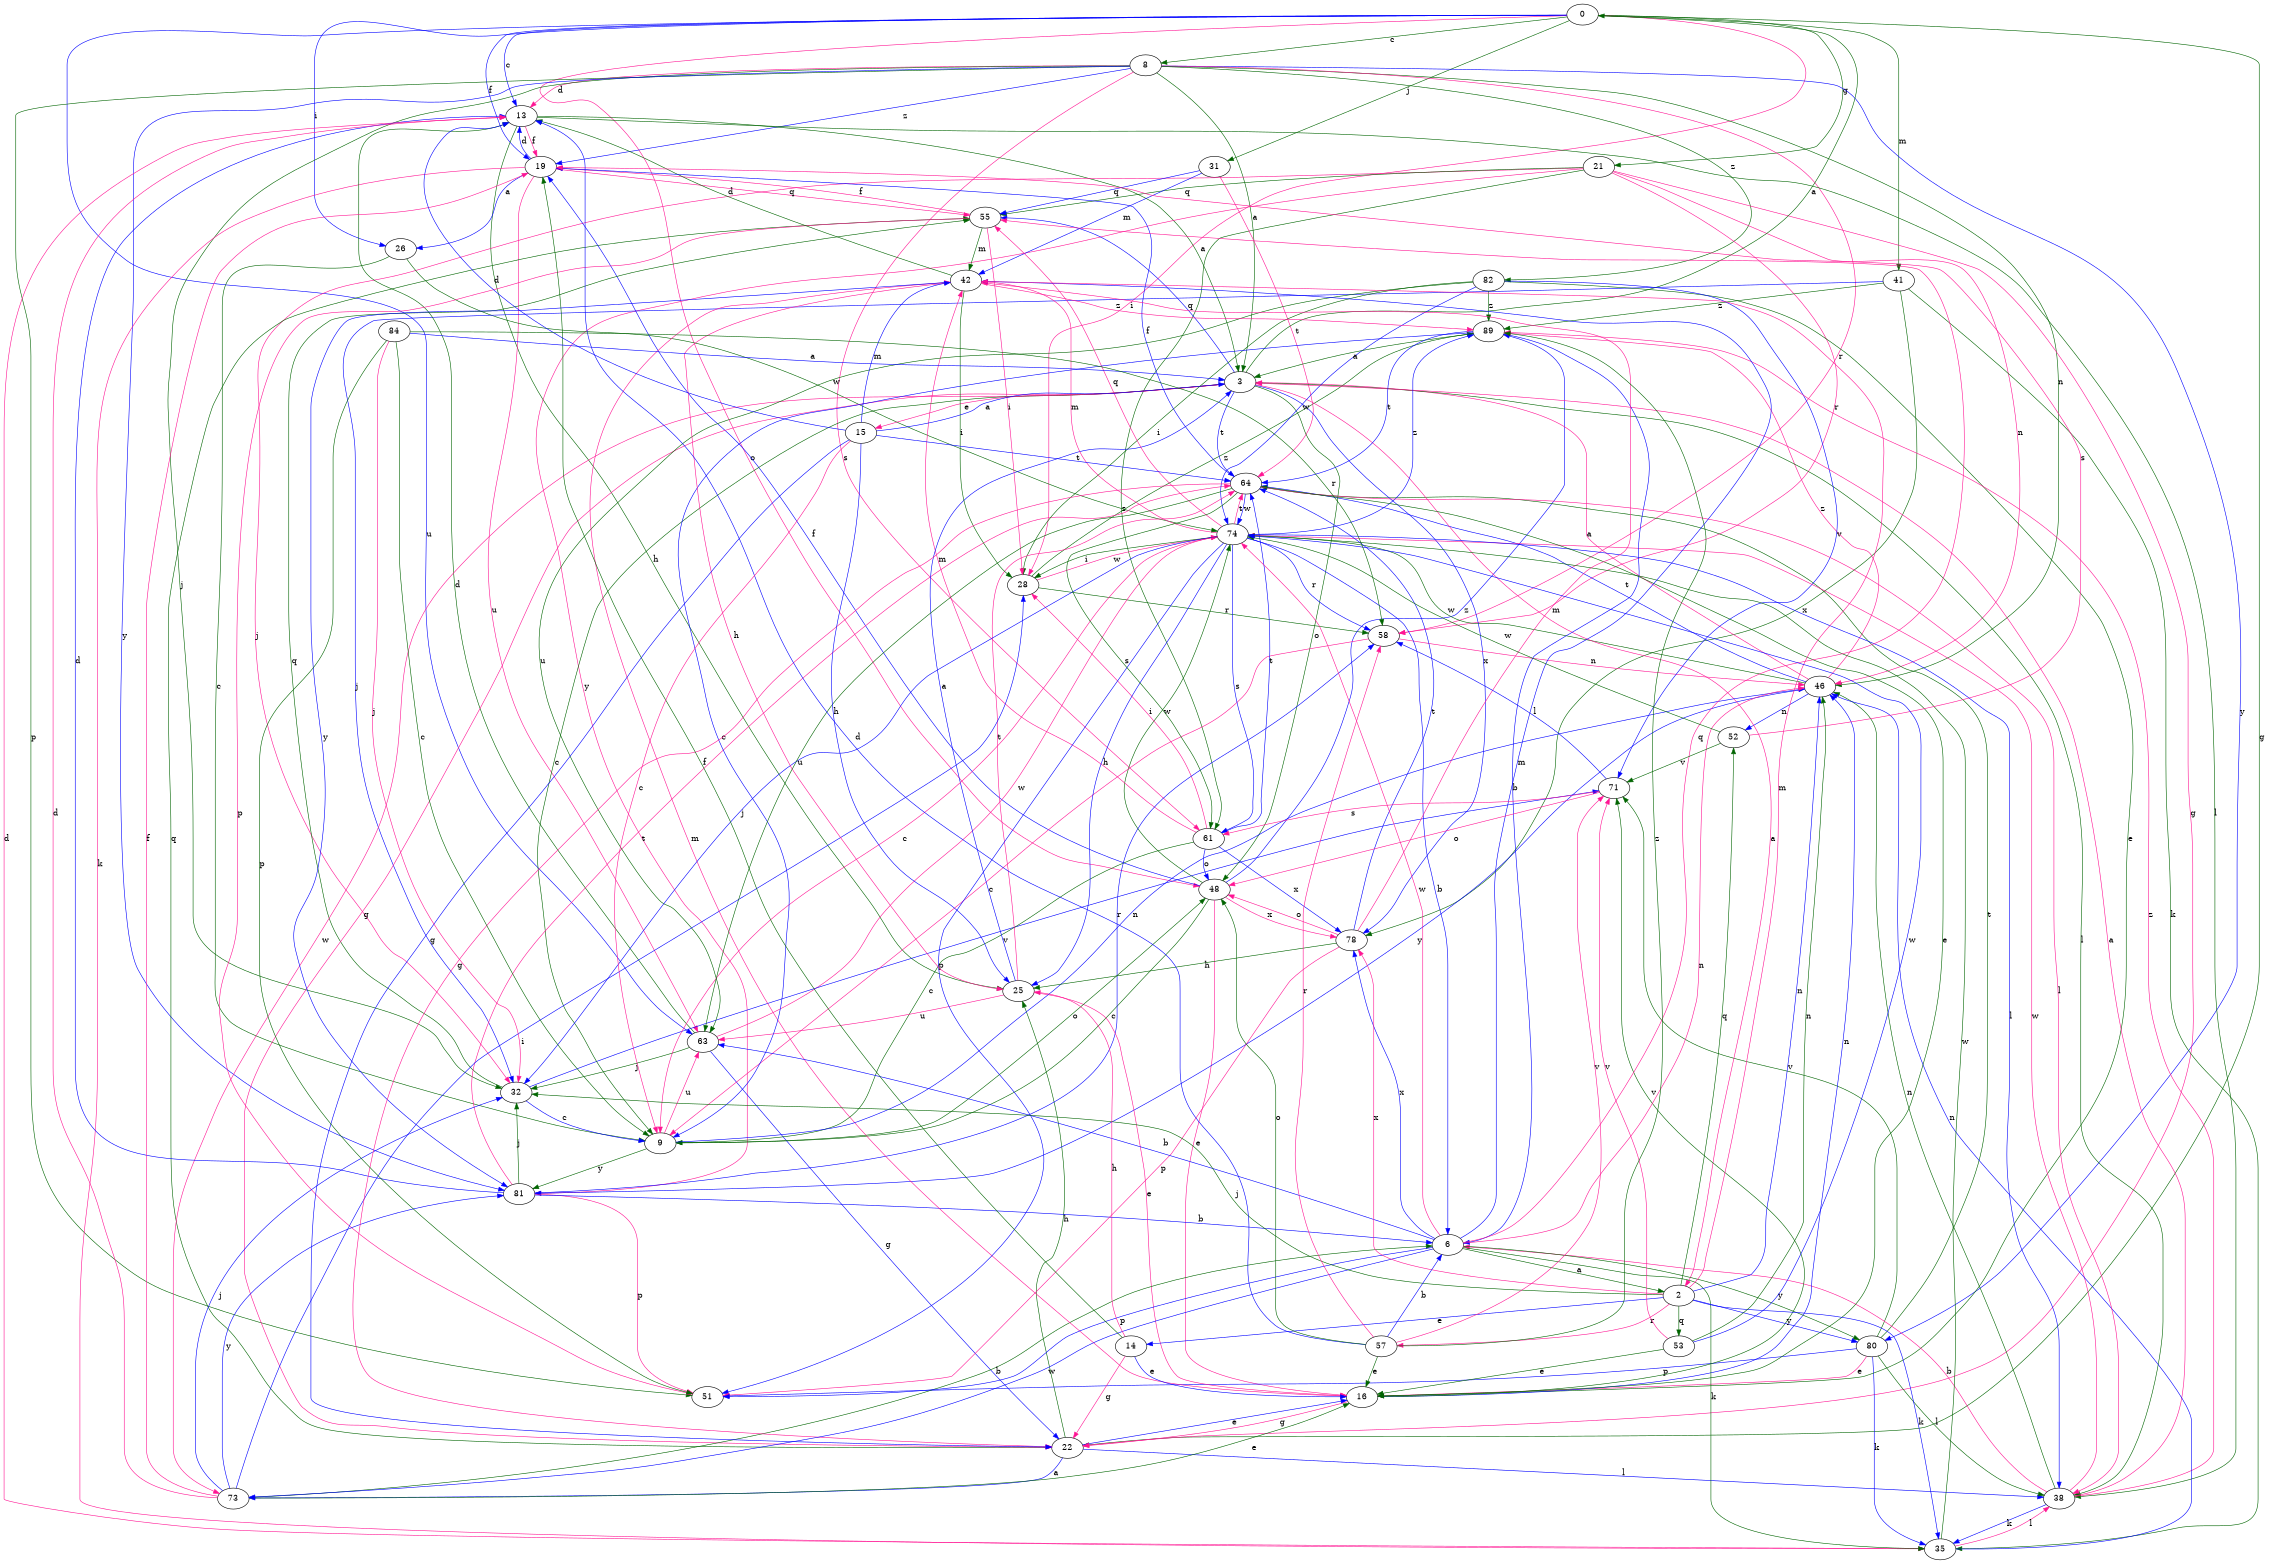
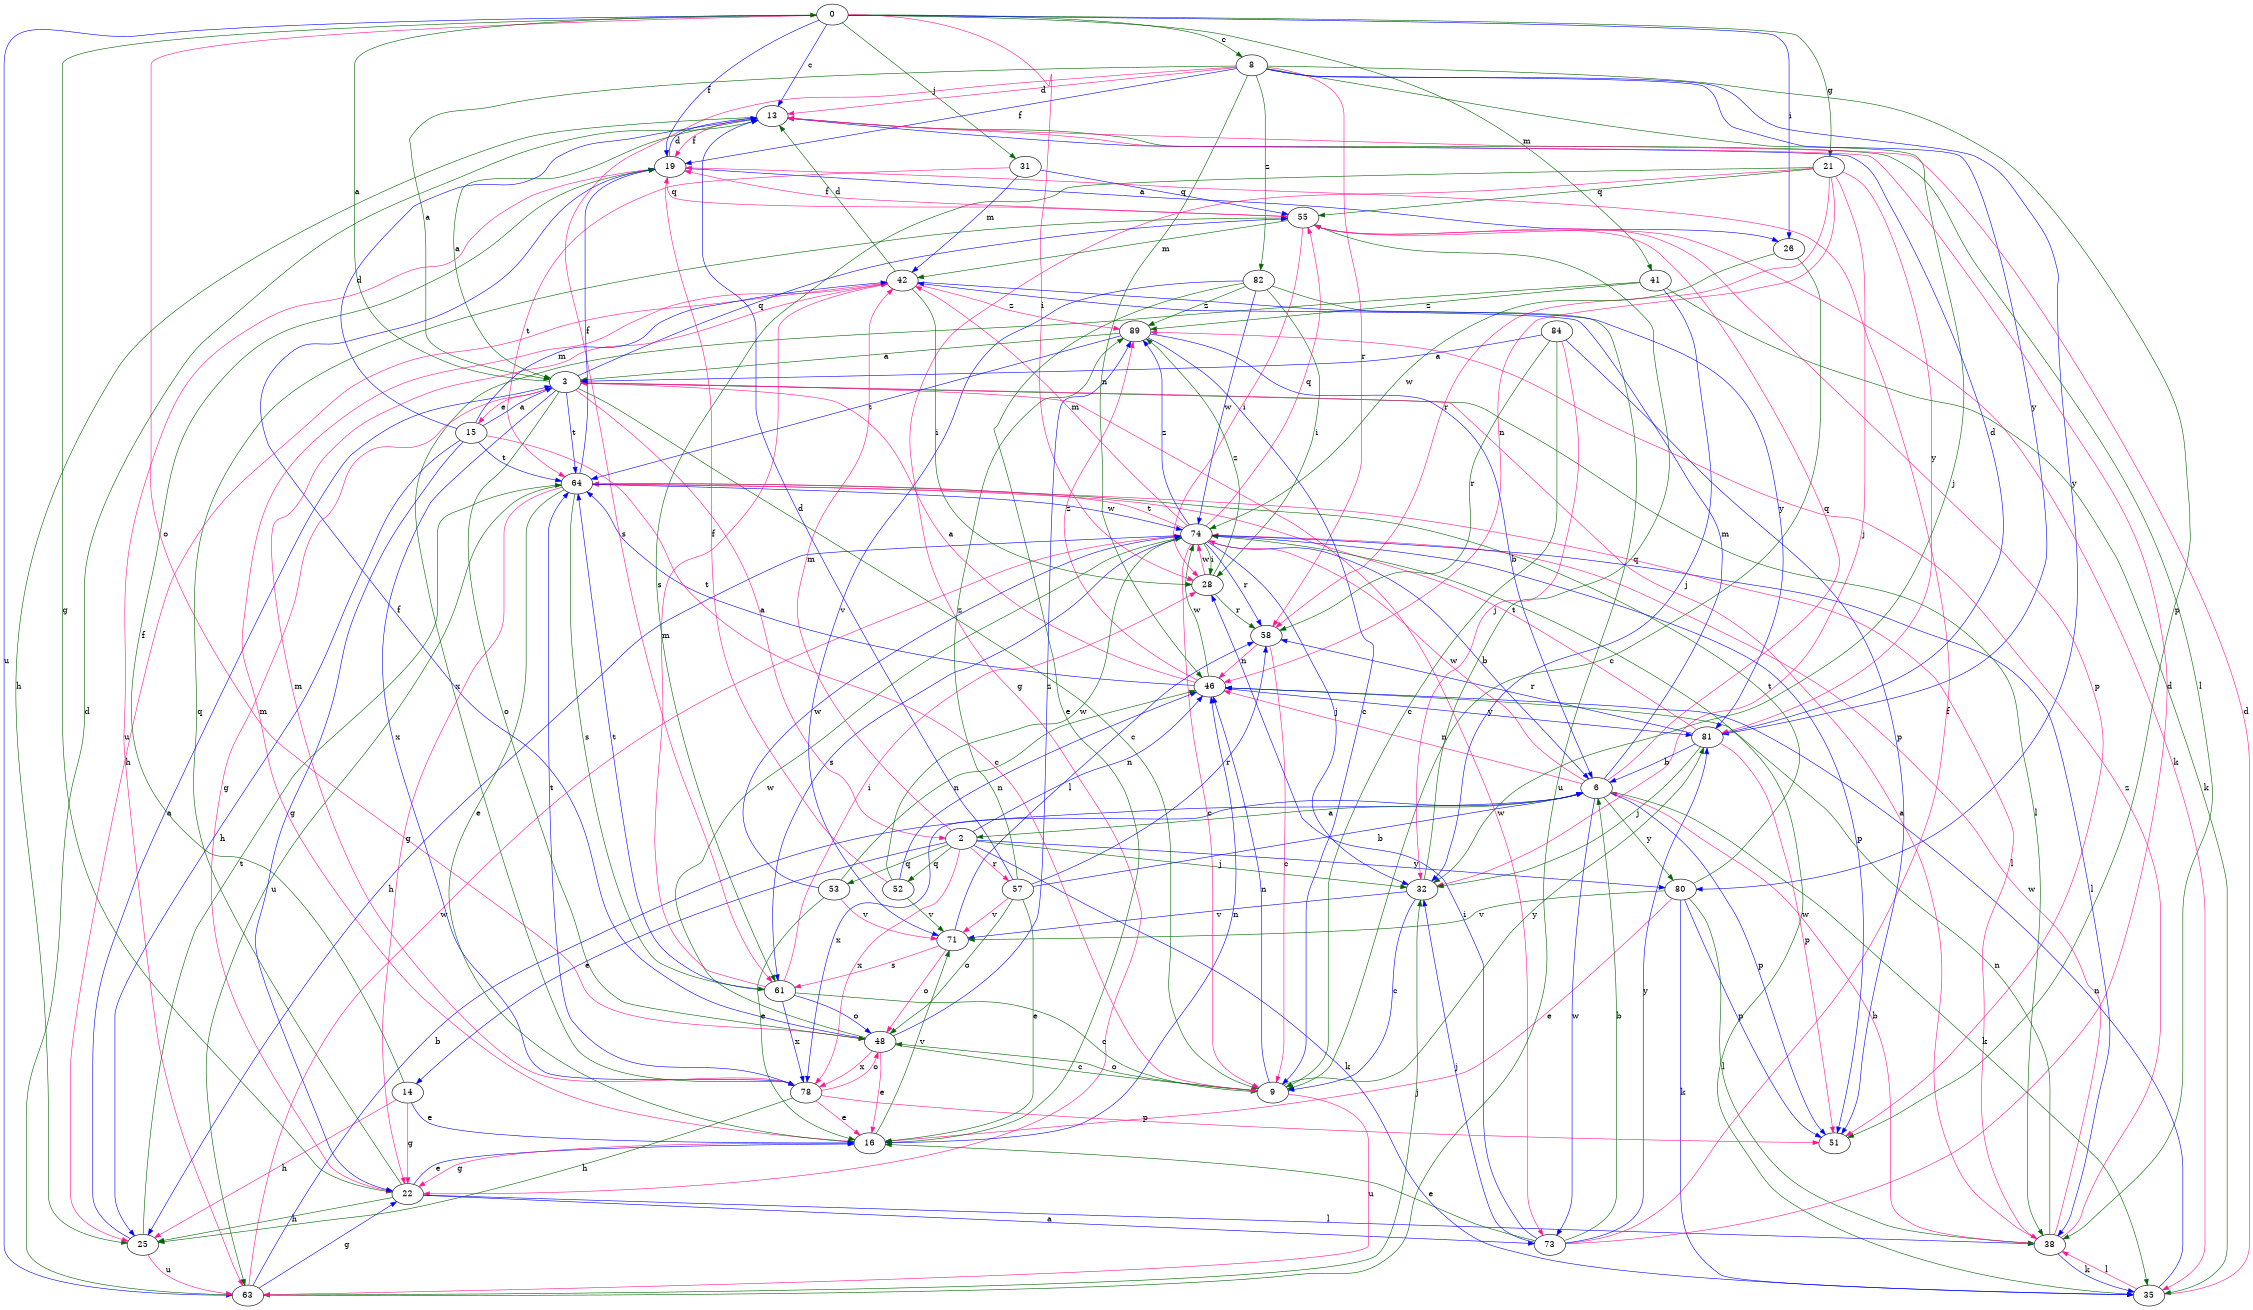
(905, 116) -> (1020, 116)
(2083, 458) -> (713, 534)
(993, 654) -> (277, 800)
(1779, 710) -> (1026, 764)
(260, 948) -> (1879, 675)
(1303, 999) -> (1184, 800)
(1082, 1130) -> (792, 856)
(1148, 1240) -> (836, 1116)
(187, 1518) -> (2053, 501)
